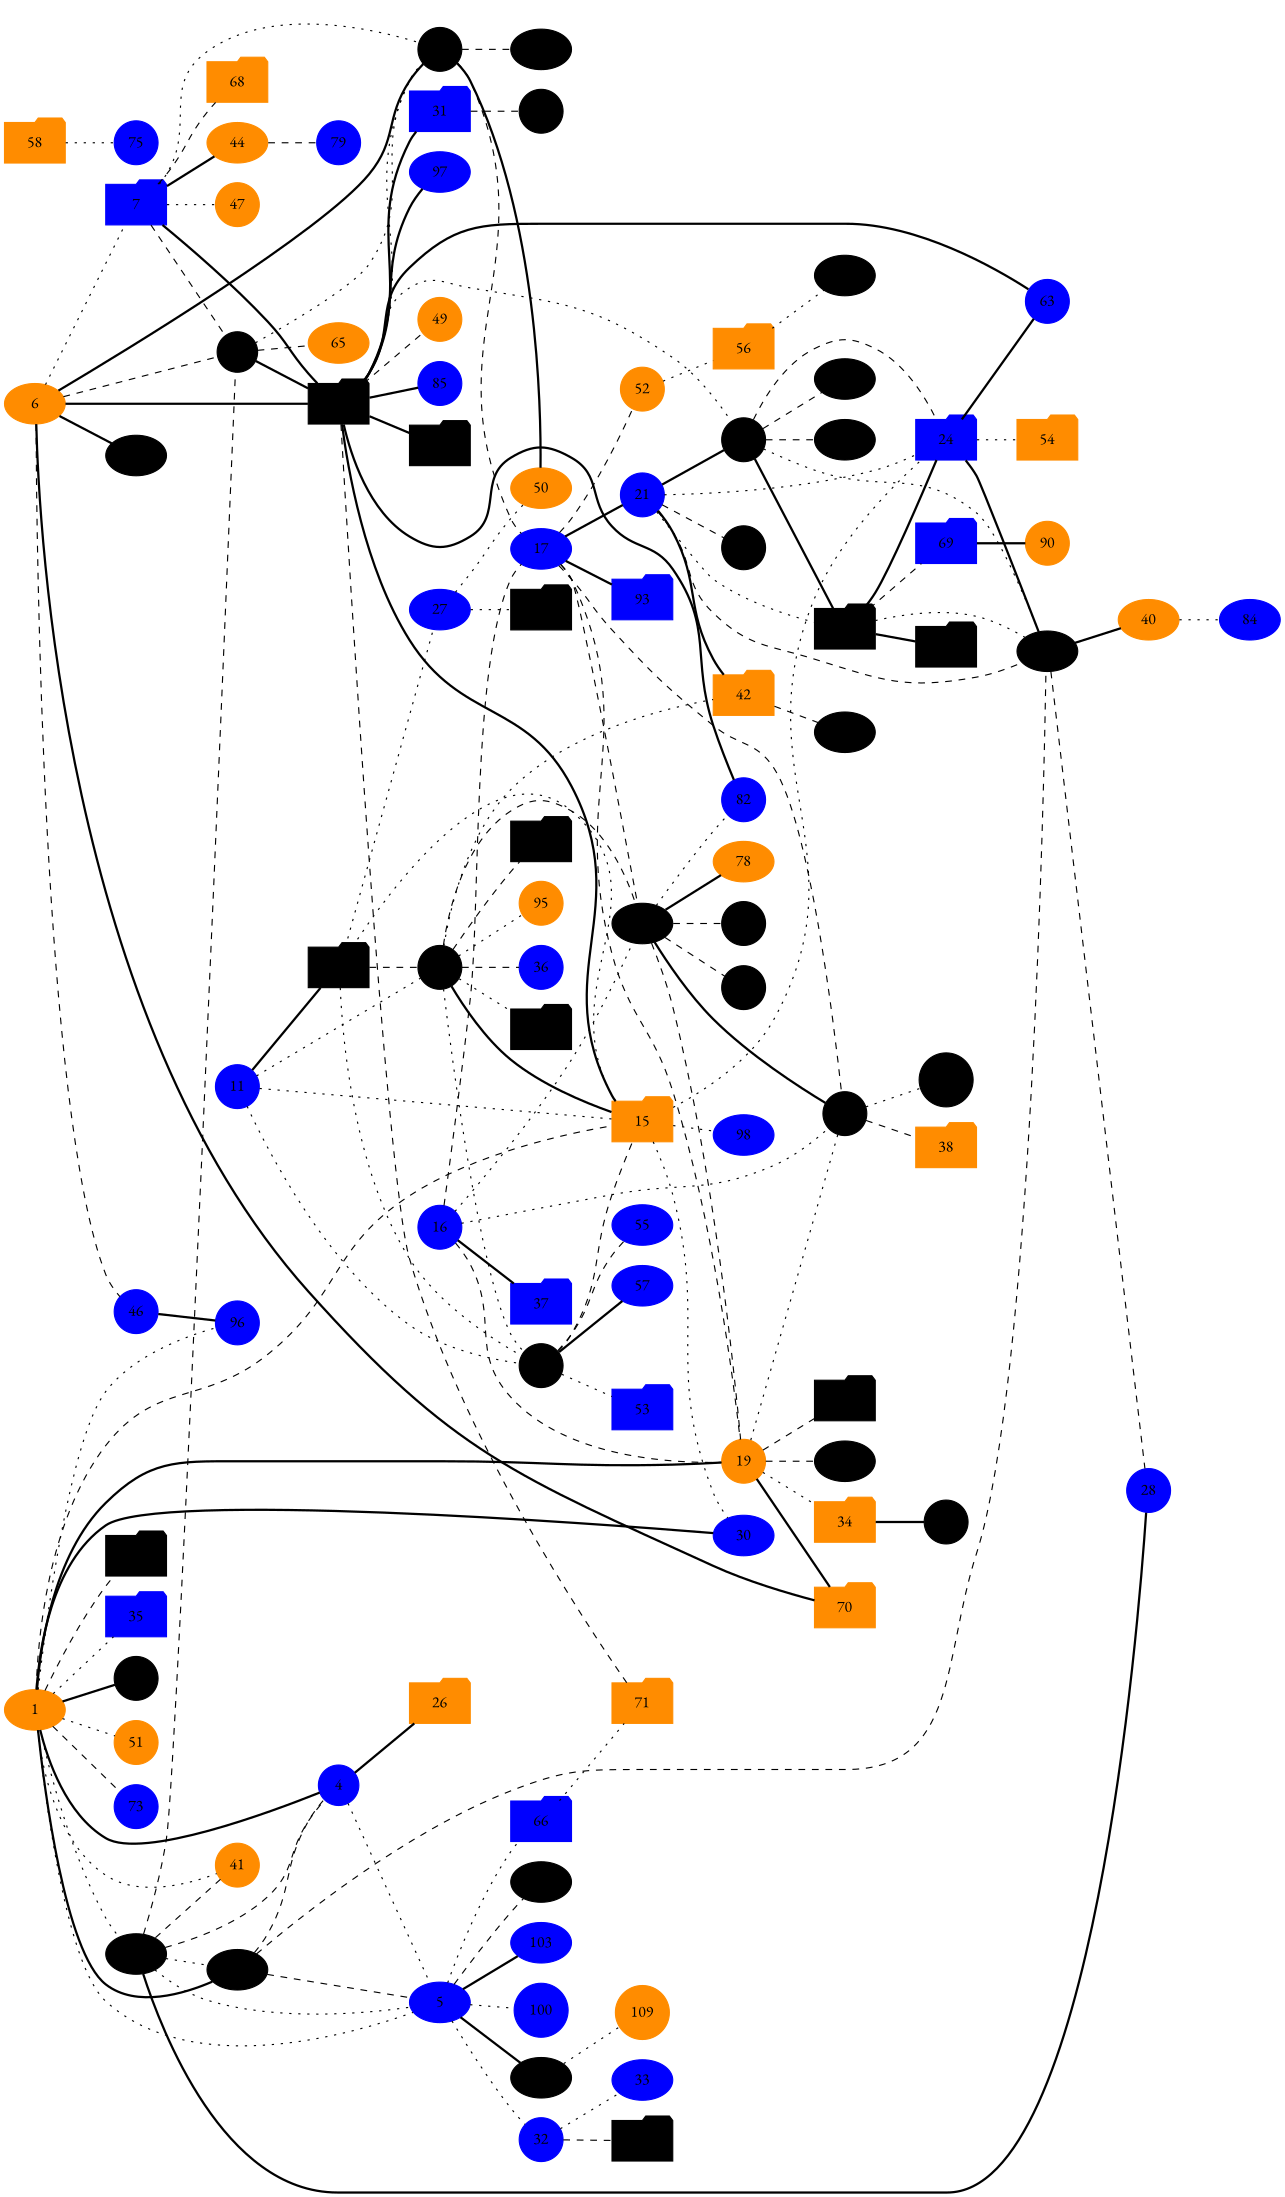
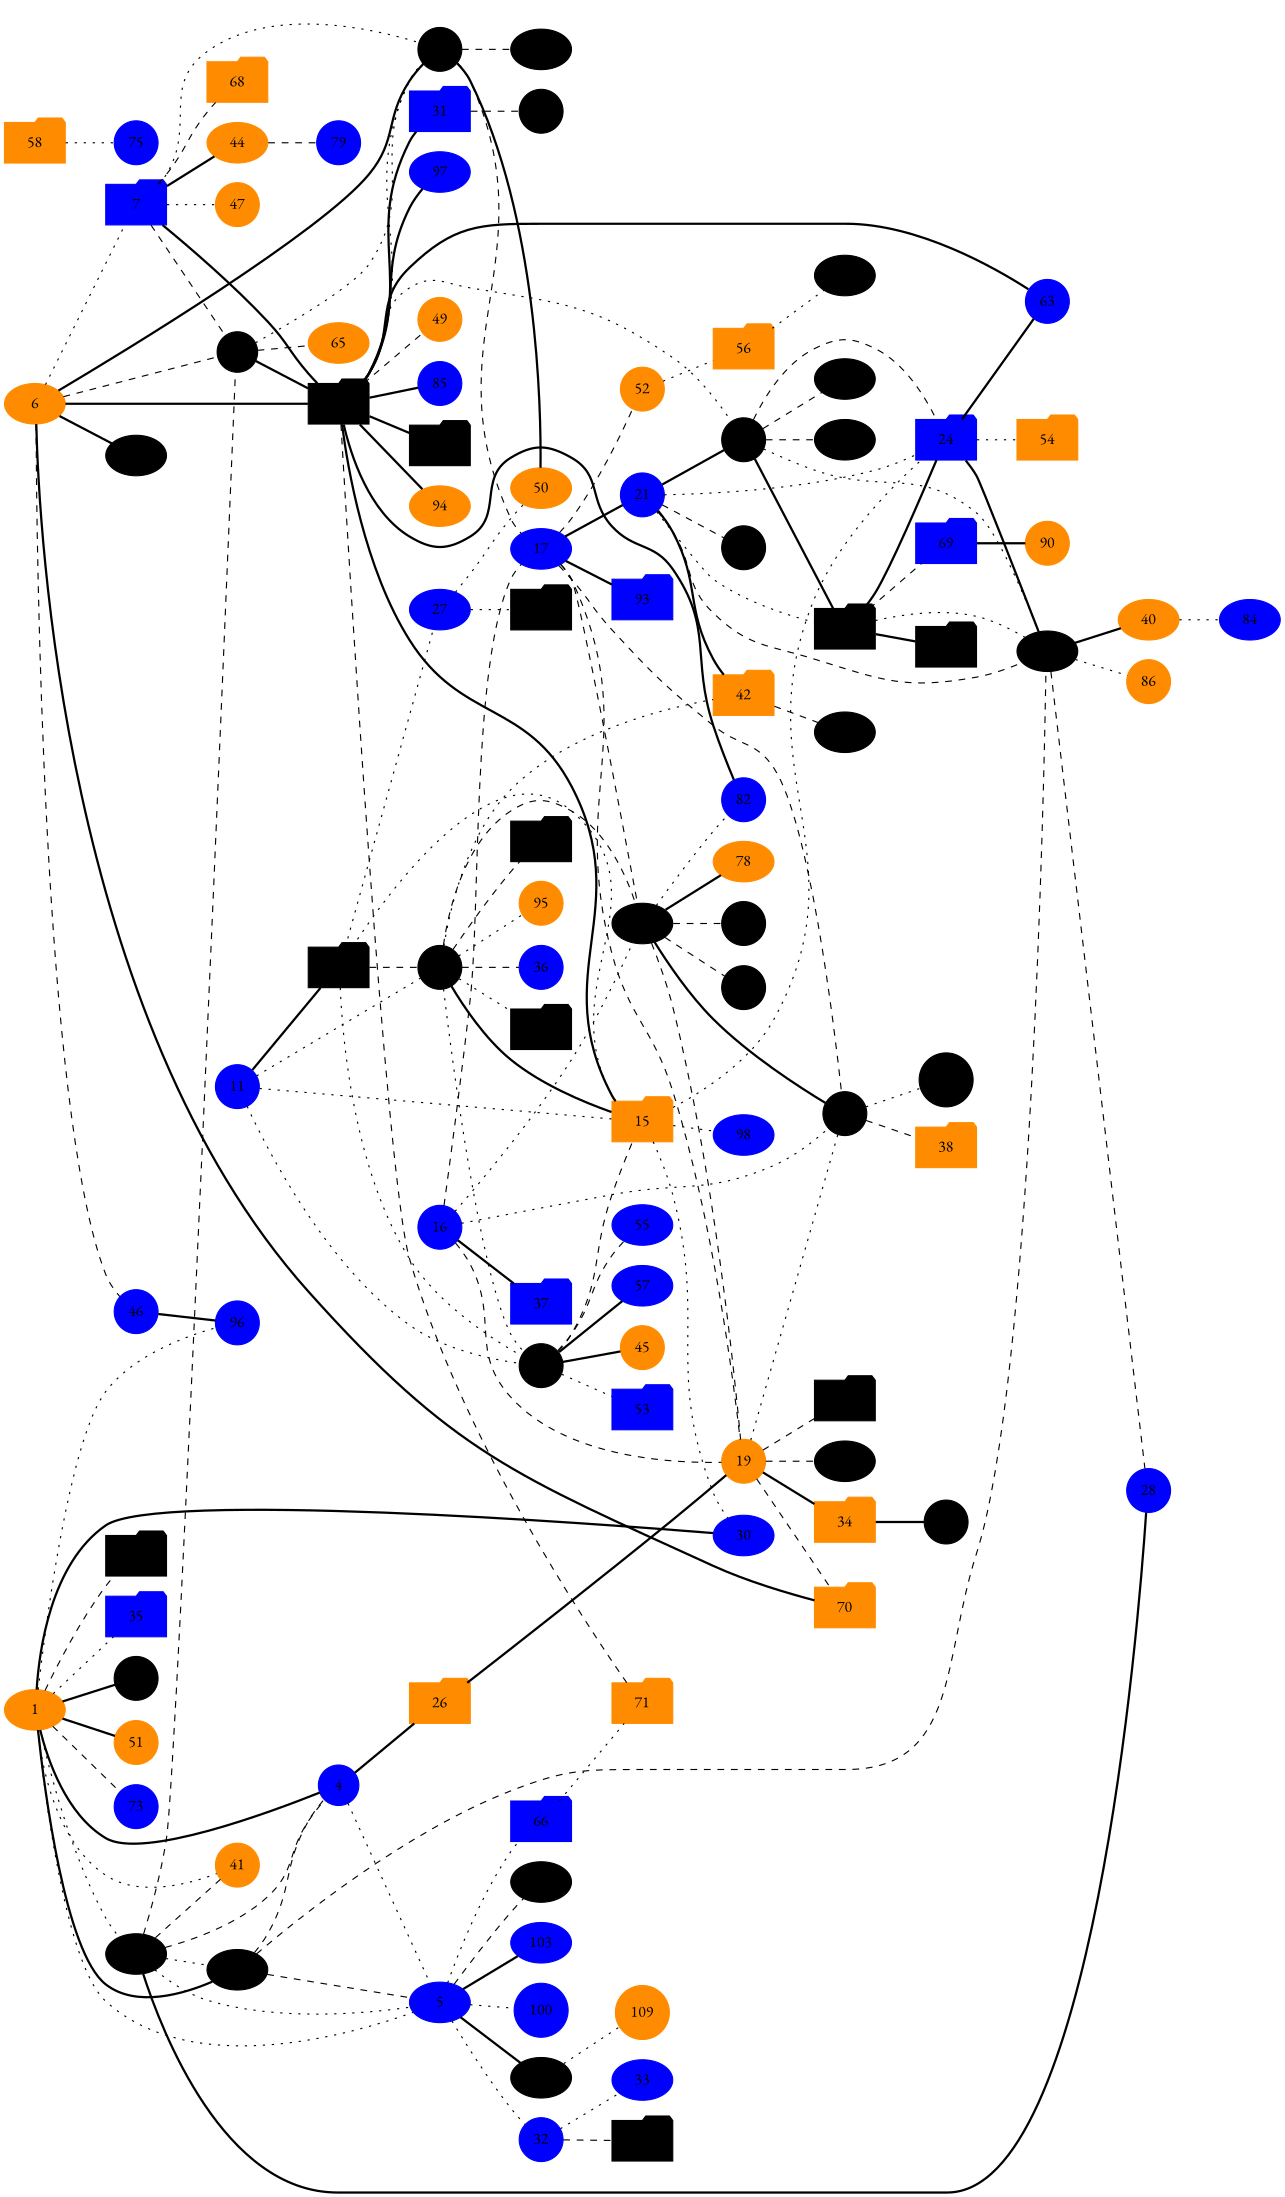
none -> (440, 506)
none -> (1149, 682)
none -> (642, 1348)
(261, 1359) -> none
(306, 1461) -> (598, 1580)
(789, 1488) -> (789, 1488)
(793, 1533) -> (793, 1533)
(89, 1727) -> (89, 1727)
